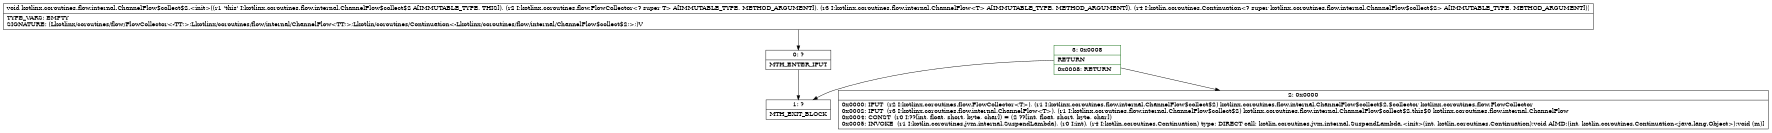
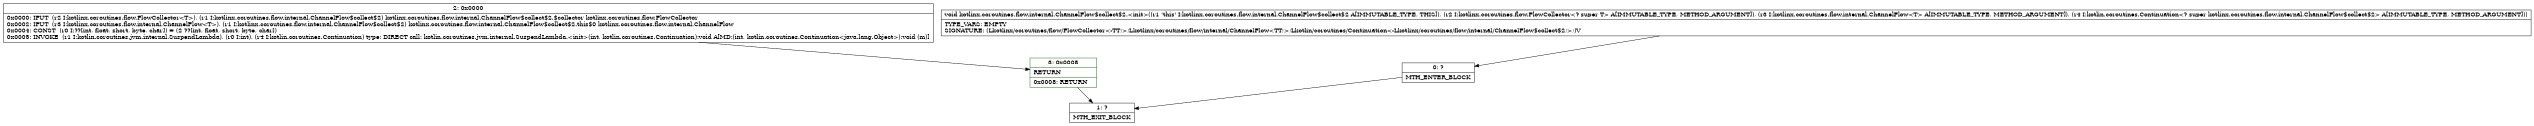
(798, 65) -> (1438, 77)
(1168, 79) -> (862, 56)
